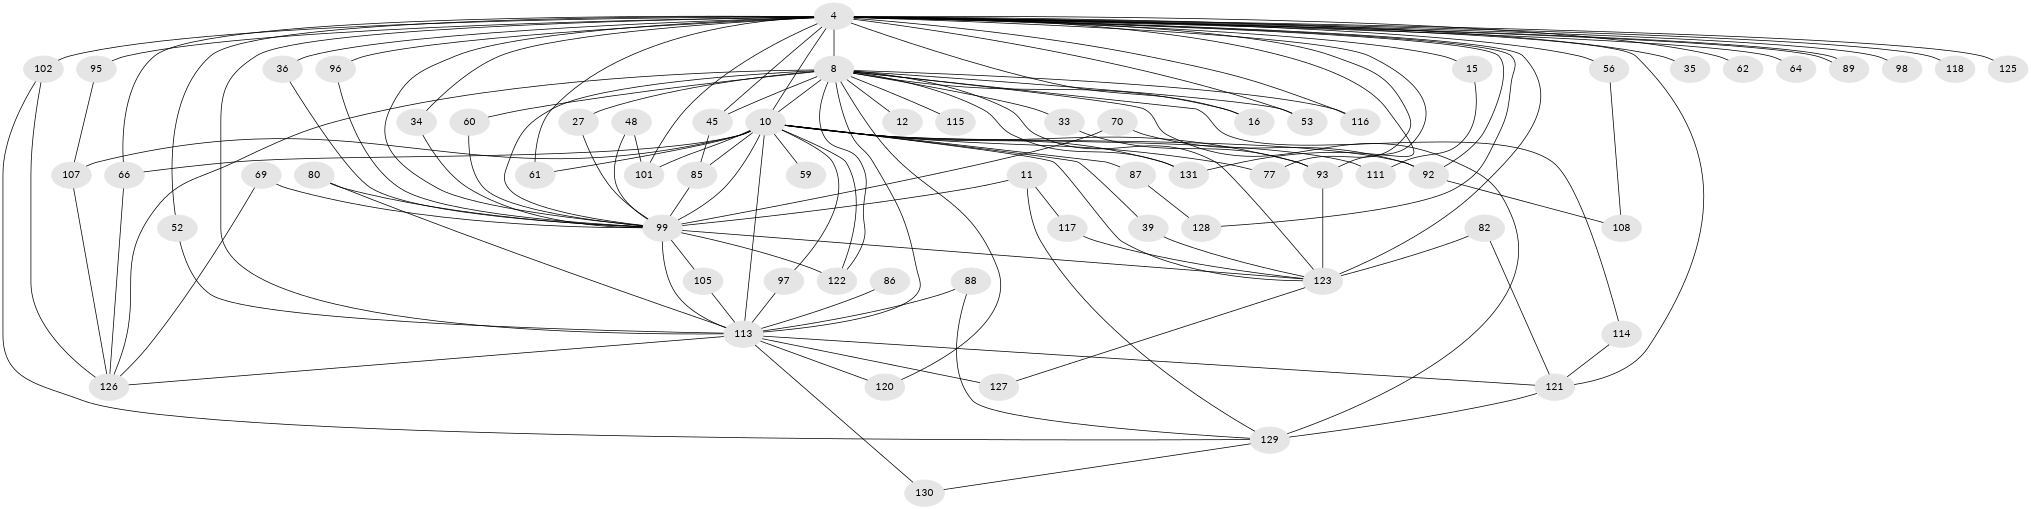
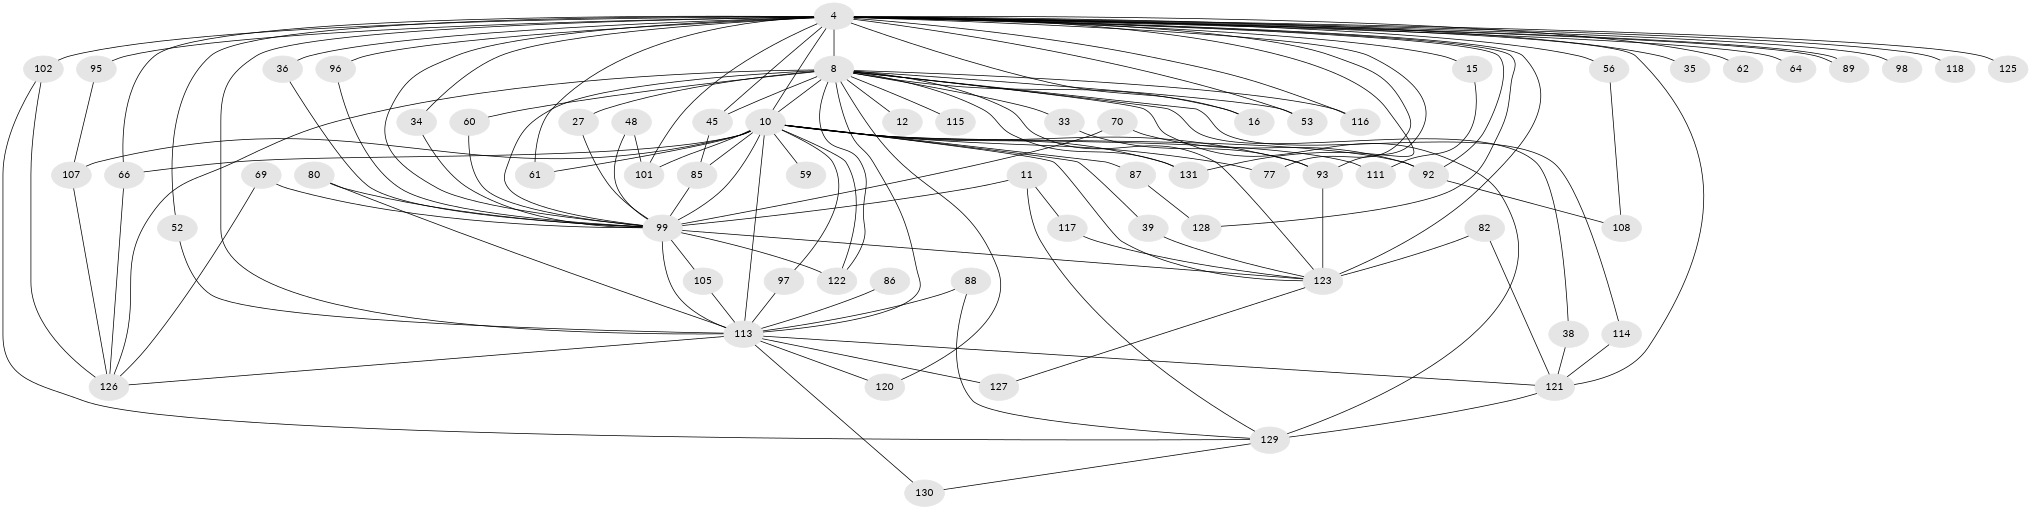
none -> (1569, 334)
